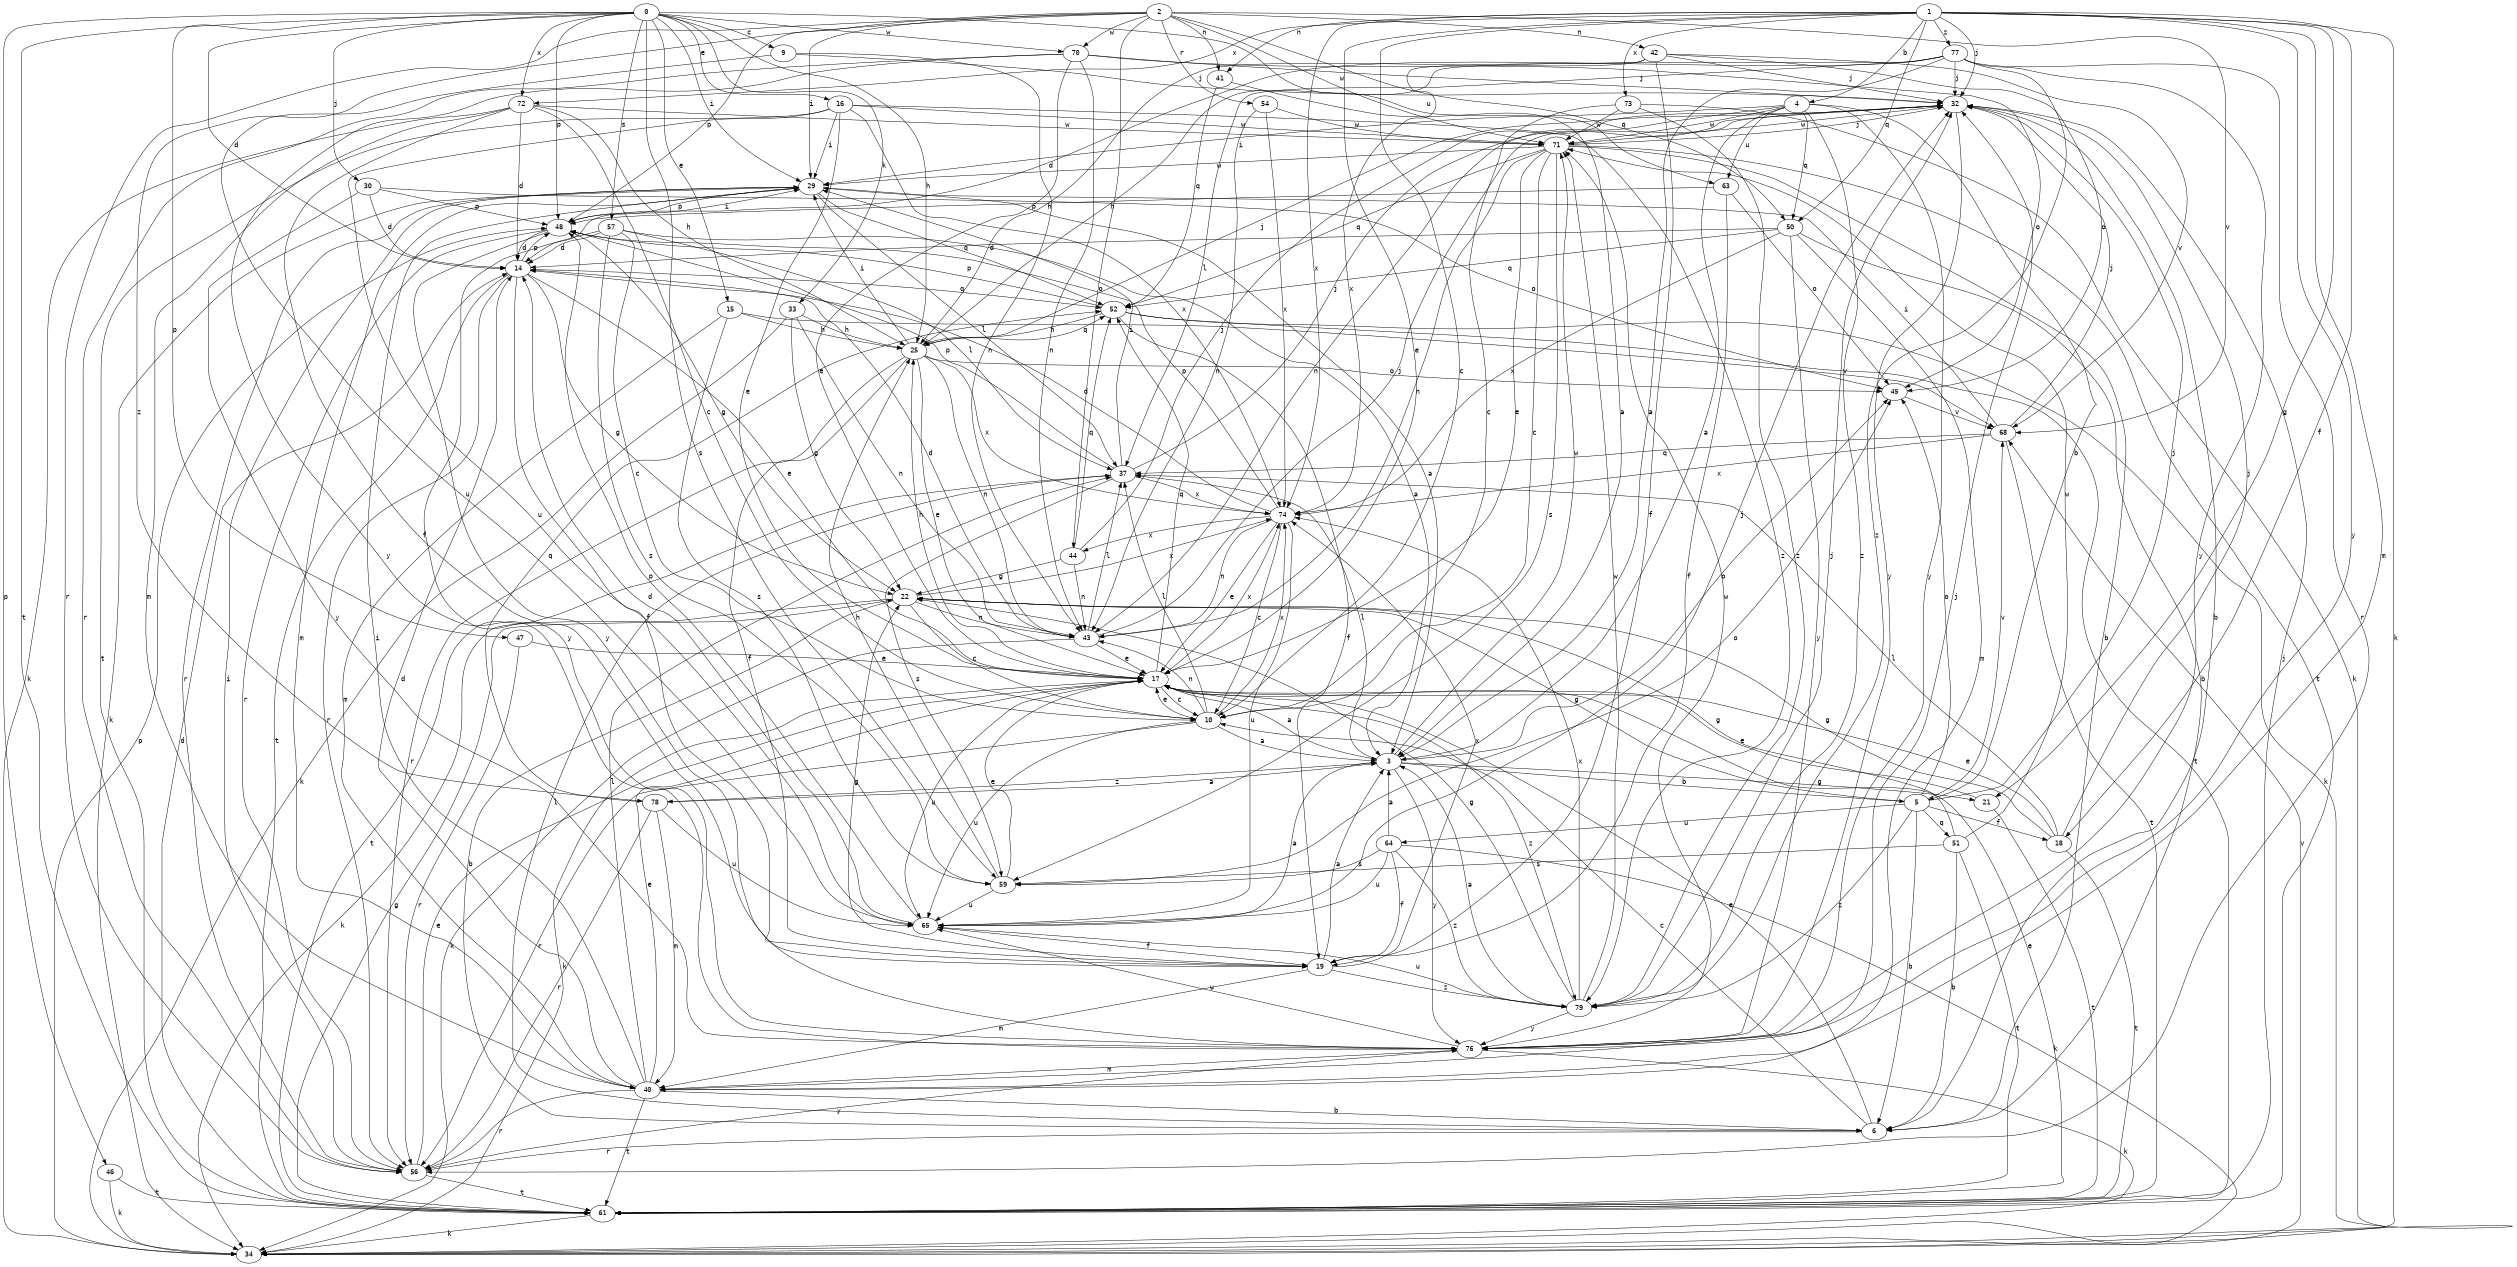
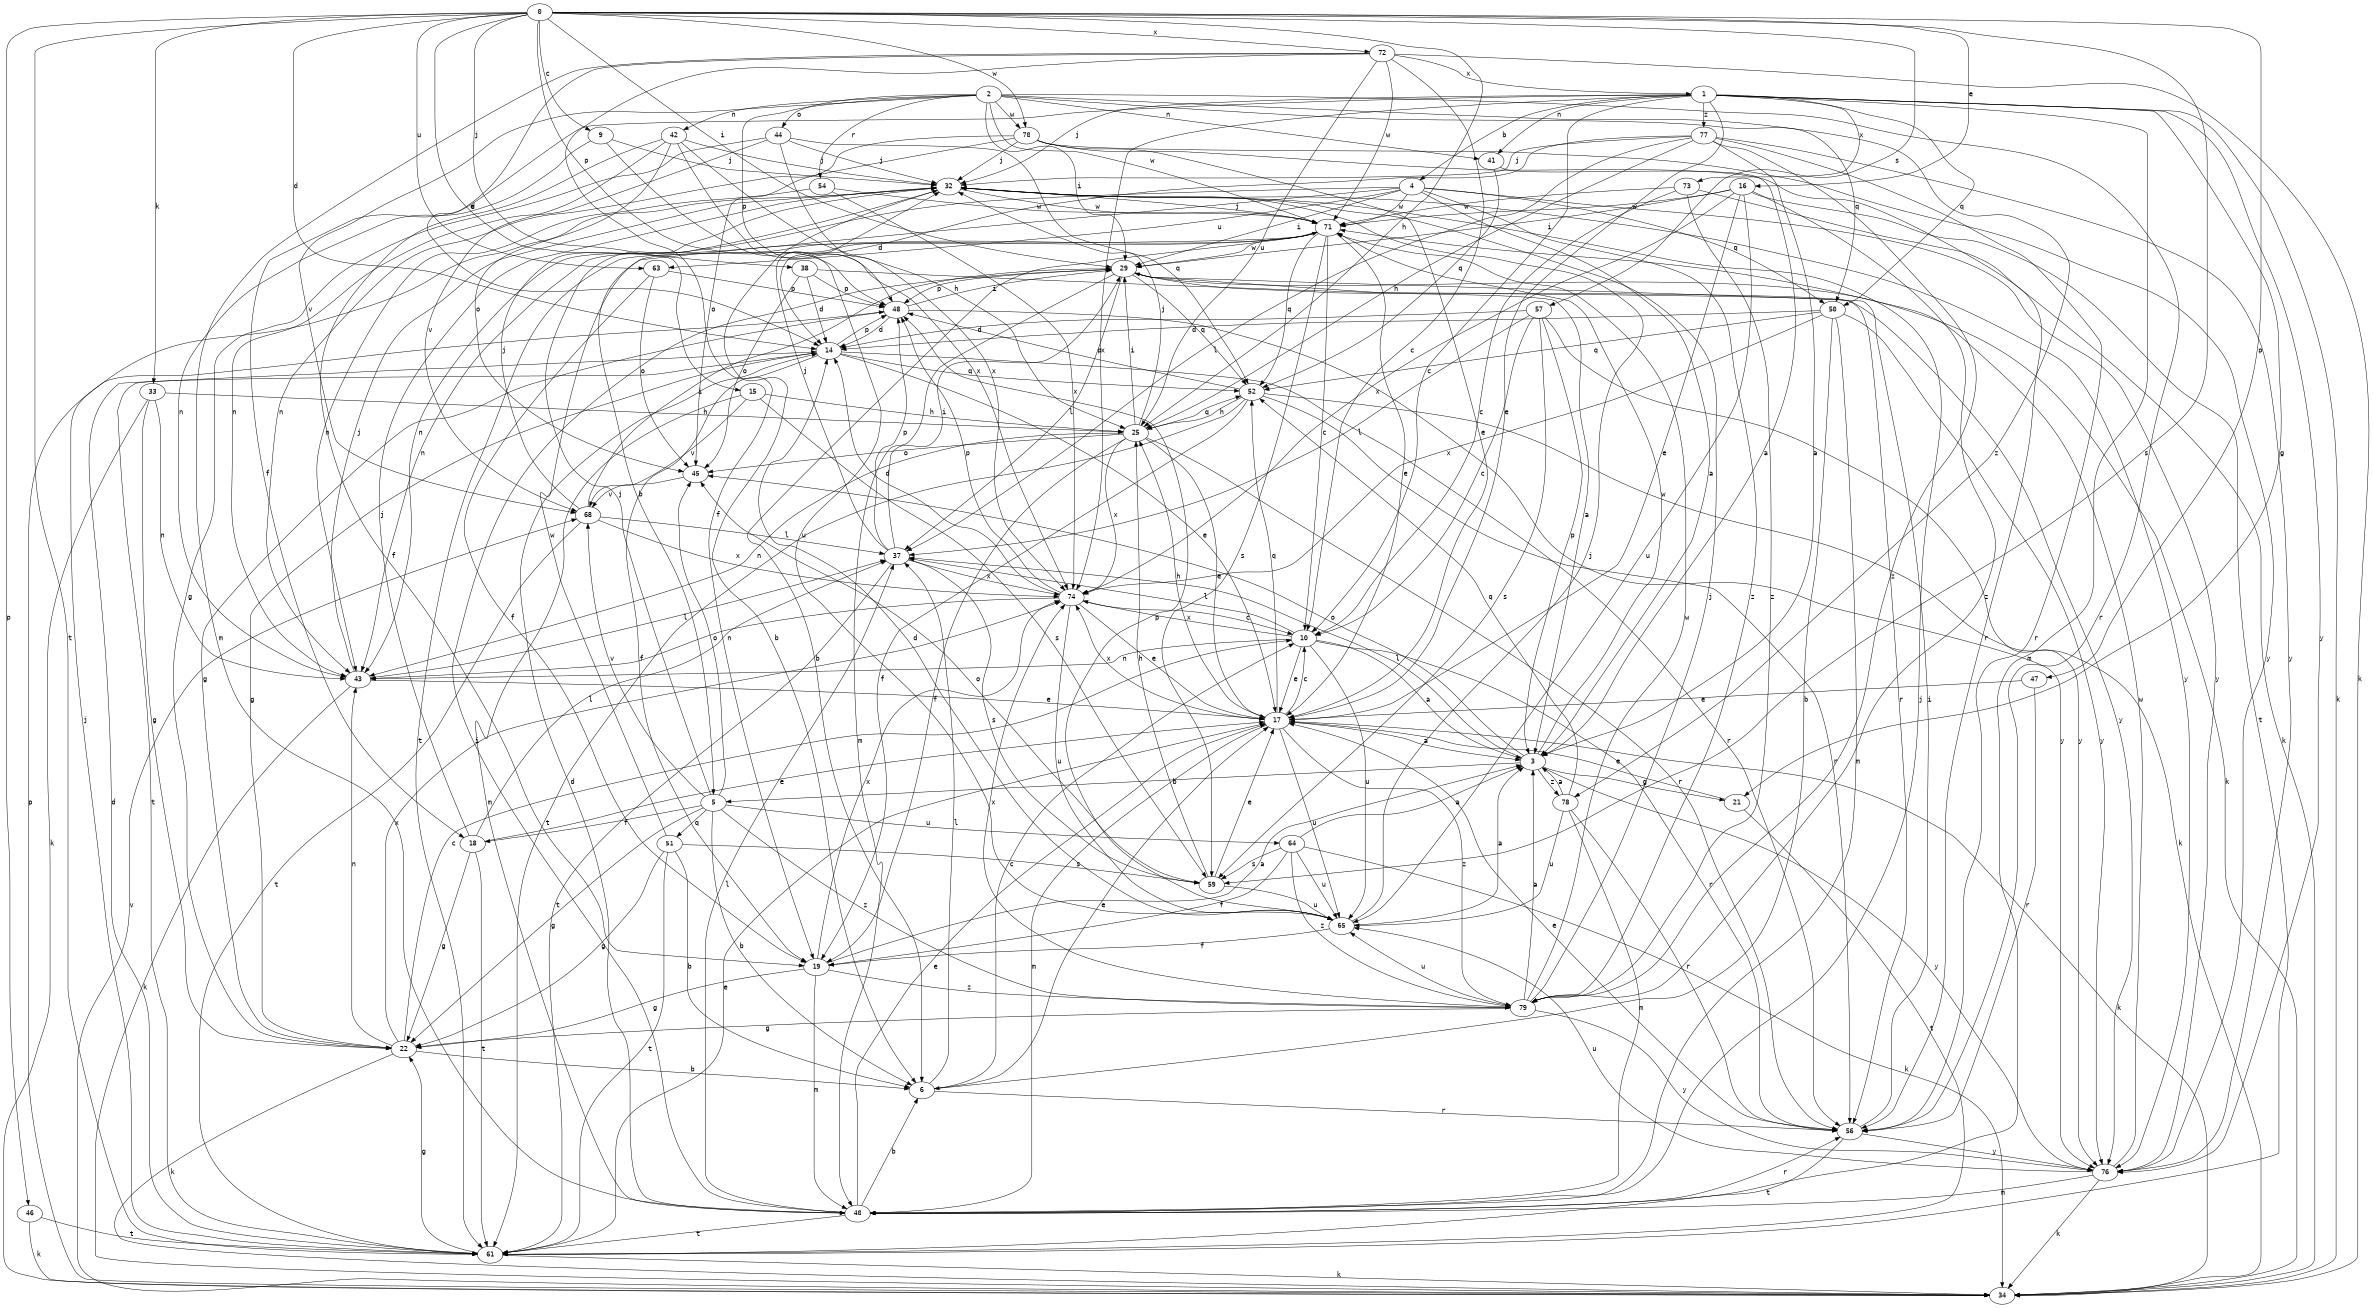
(1227, 48) -> (1538, 88)
(368, 187) -> (805, 269)
(689, 228) -> (1262, 248)
(868, 360) -> none
(1665, 454) -> (787, 536)
(1416, 495) -> (1573, 536)
(1178, 528) -> (967, 337)
(252, 629) -> (1741, 613)
none -> (1032, 976)
